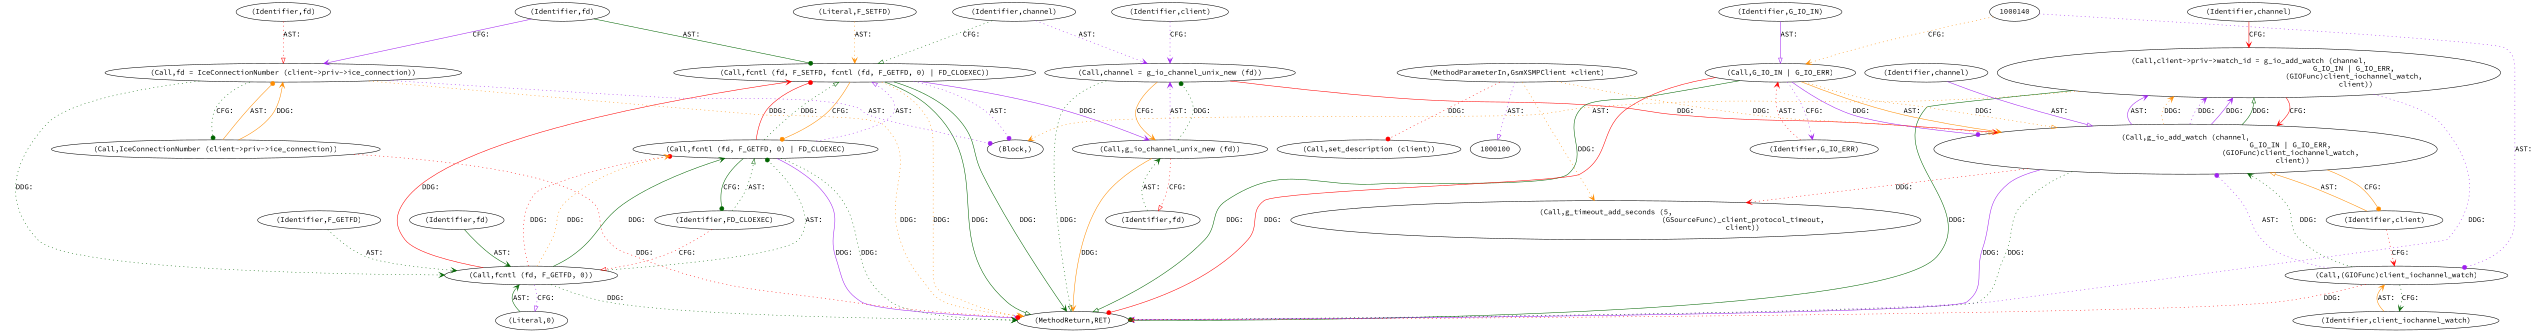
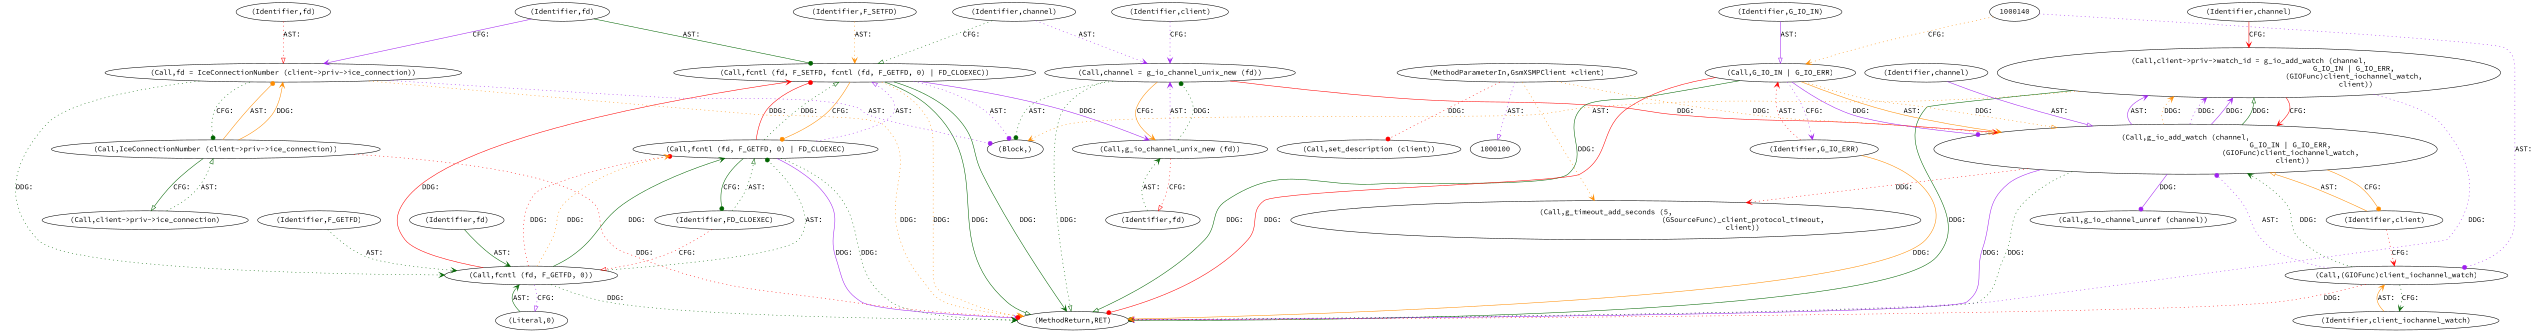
(855, 12) -> (855, 12)
none -> (1054, 95)
none -> (145, 220)
(1091, 220) -> (1597, 298)
none -> (2133, 220)
